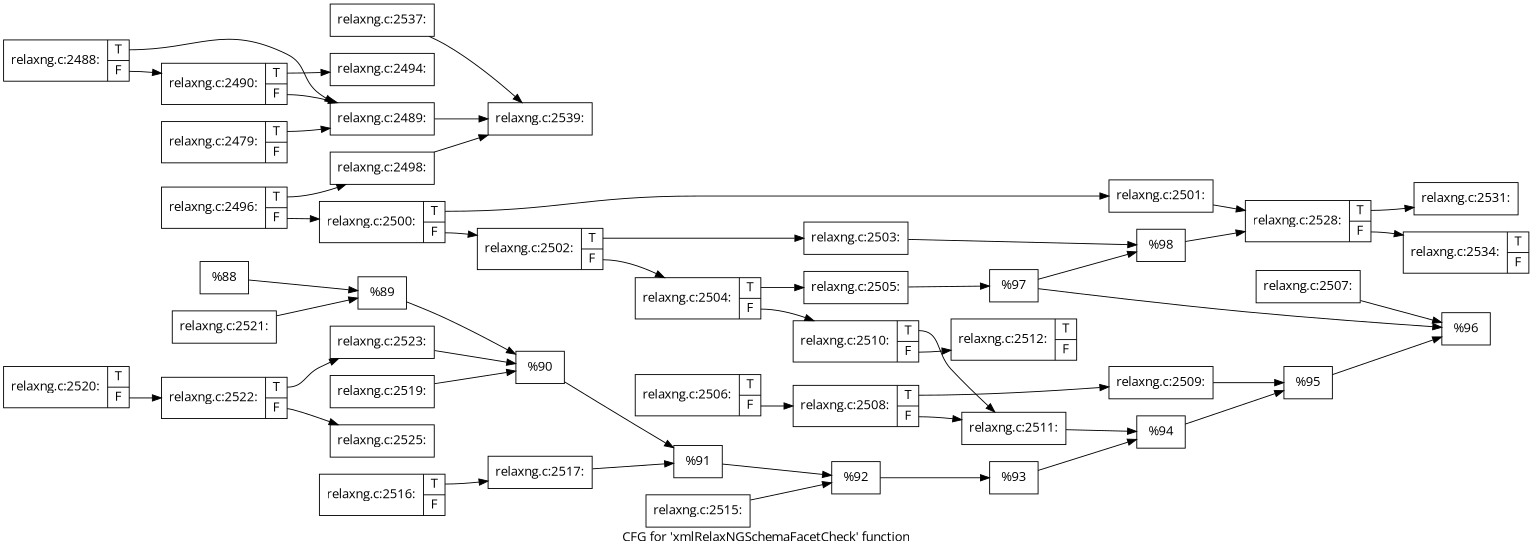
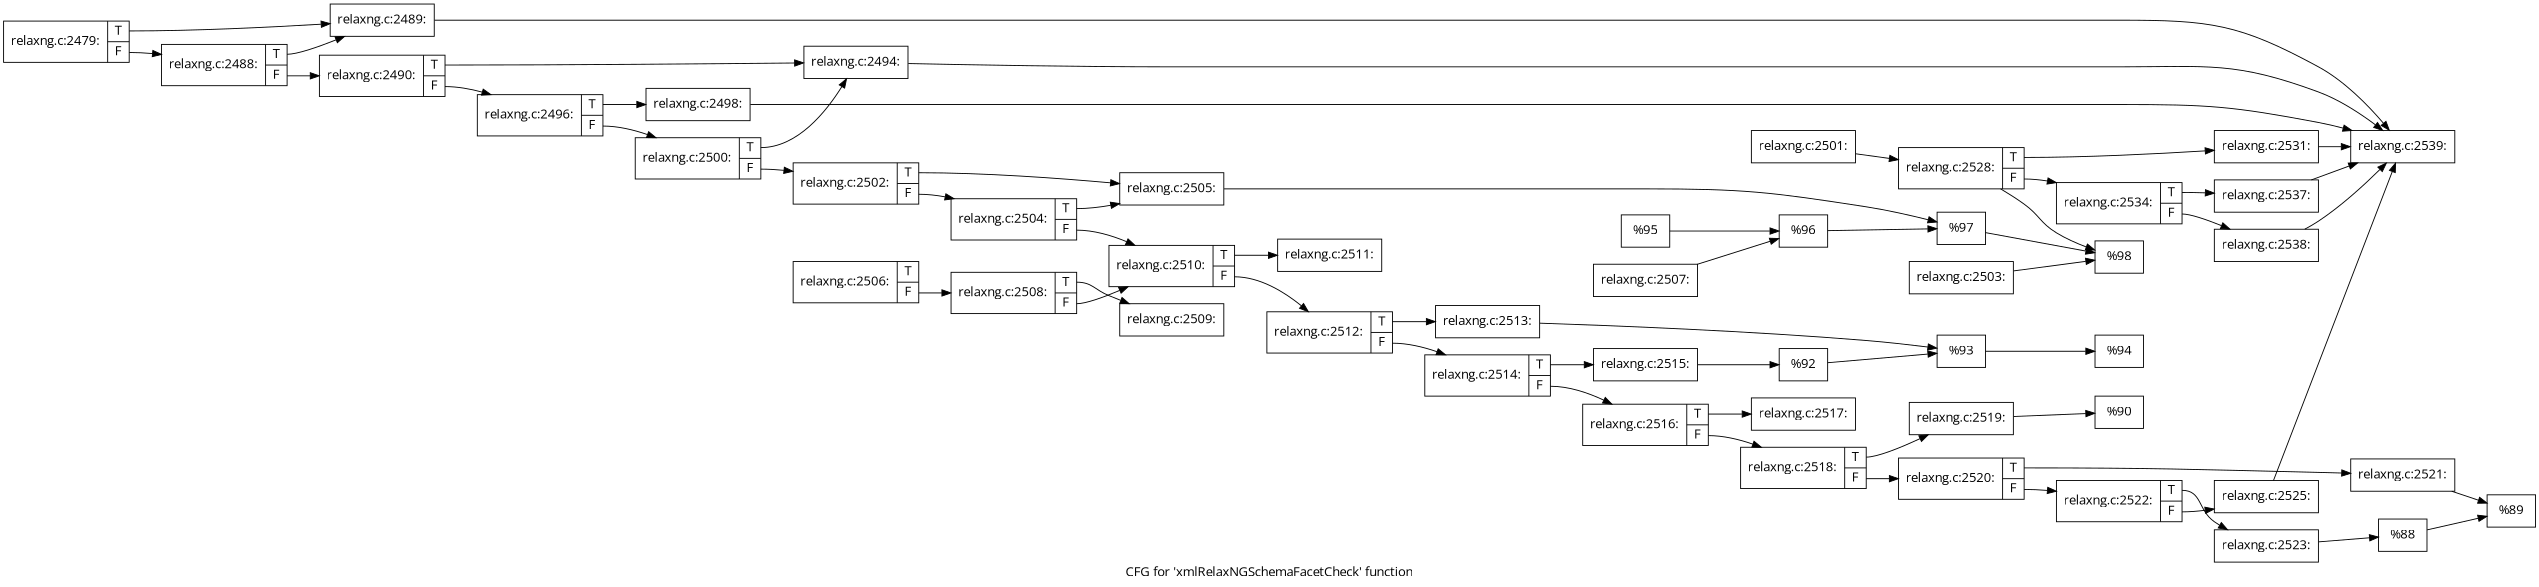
none -> (141, 53)
none -> (1648, 67)
(308, 96) -> (464, 88)
none -> (2330, 147)
none -> (2194, 193)
(772, 196) -> (808, 127)
(1211, 237) -> (2042, 221)
(699, 238) -> (1015, 176)
none -> (2266, 245)
(1235, 311) -> (1878, 230)
none -> (1488, 322)
(458, 324) -> none
none -> (2333, 326)
(471, 356) -> (2344, 540)
none -> (1488, 375)
(1244, 383) -> none
(1230, 409) -> none
(936, 417) -> (1099, 299)
(1097, 430) -> none
(698, 462) -> none
none -> (1803, 468)
none -> (2183, 469)
